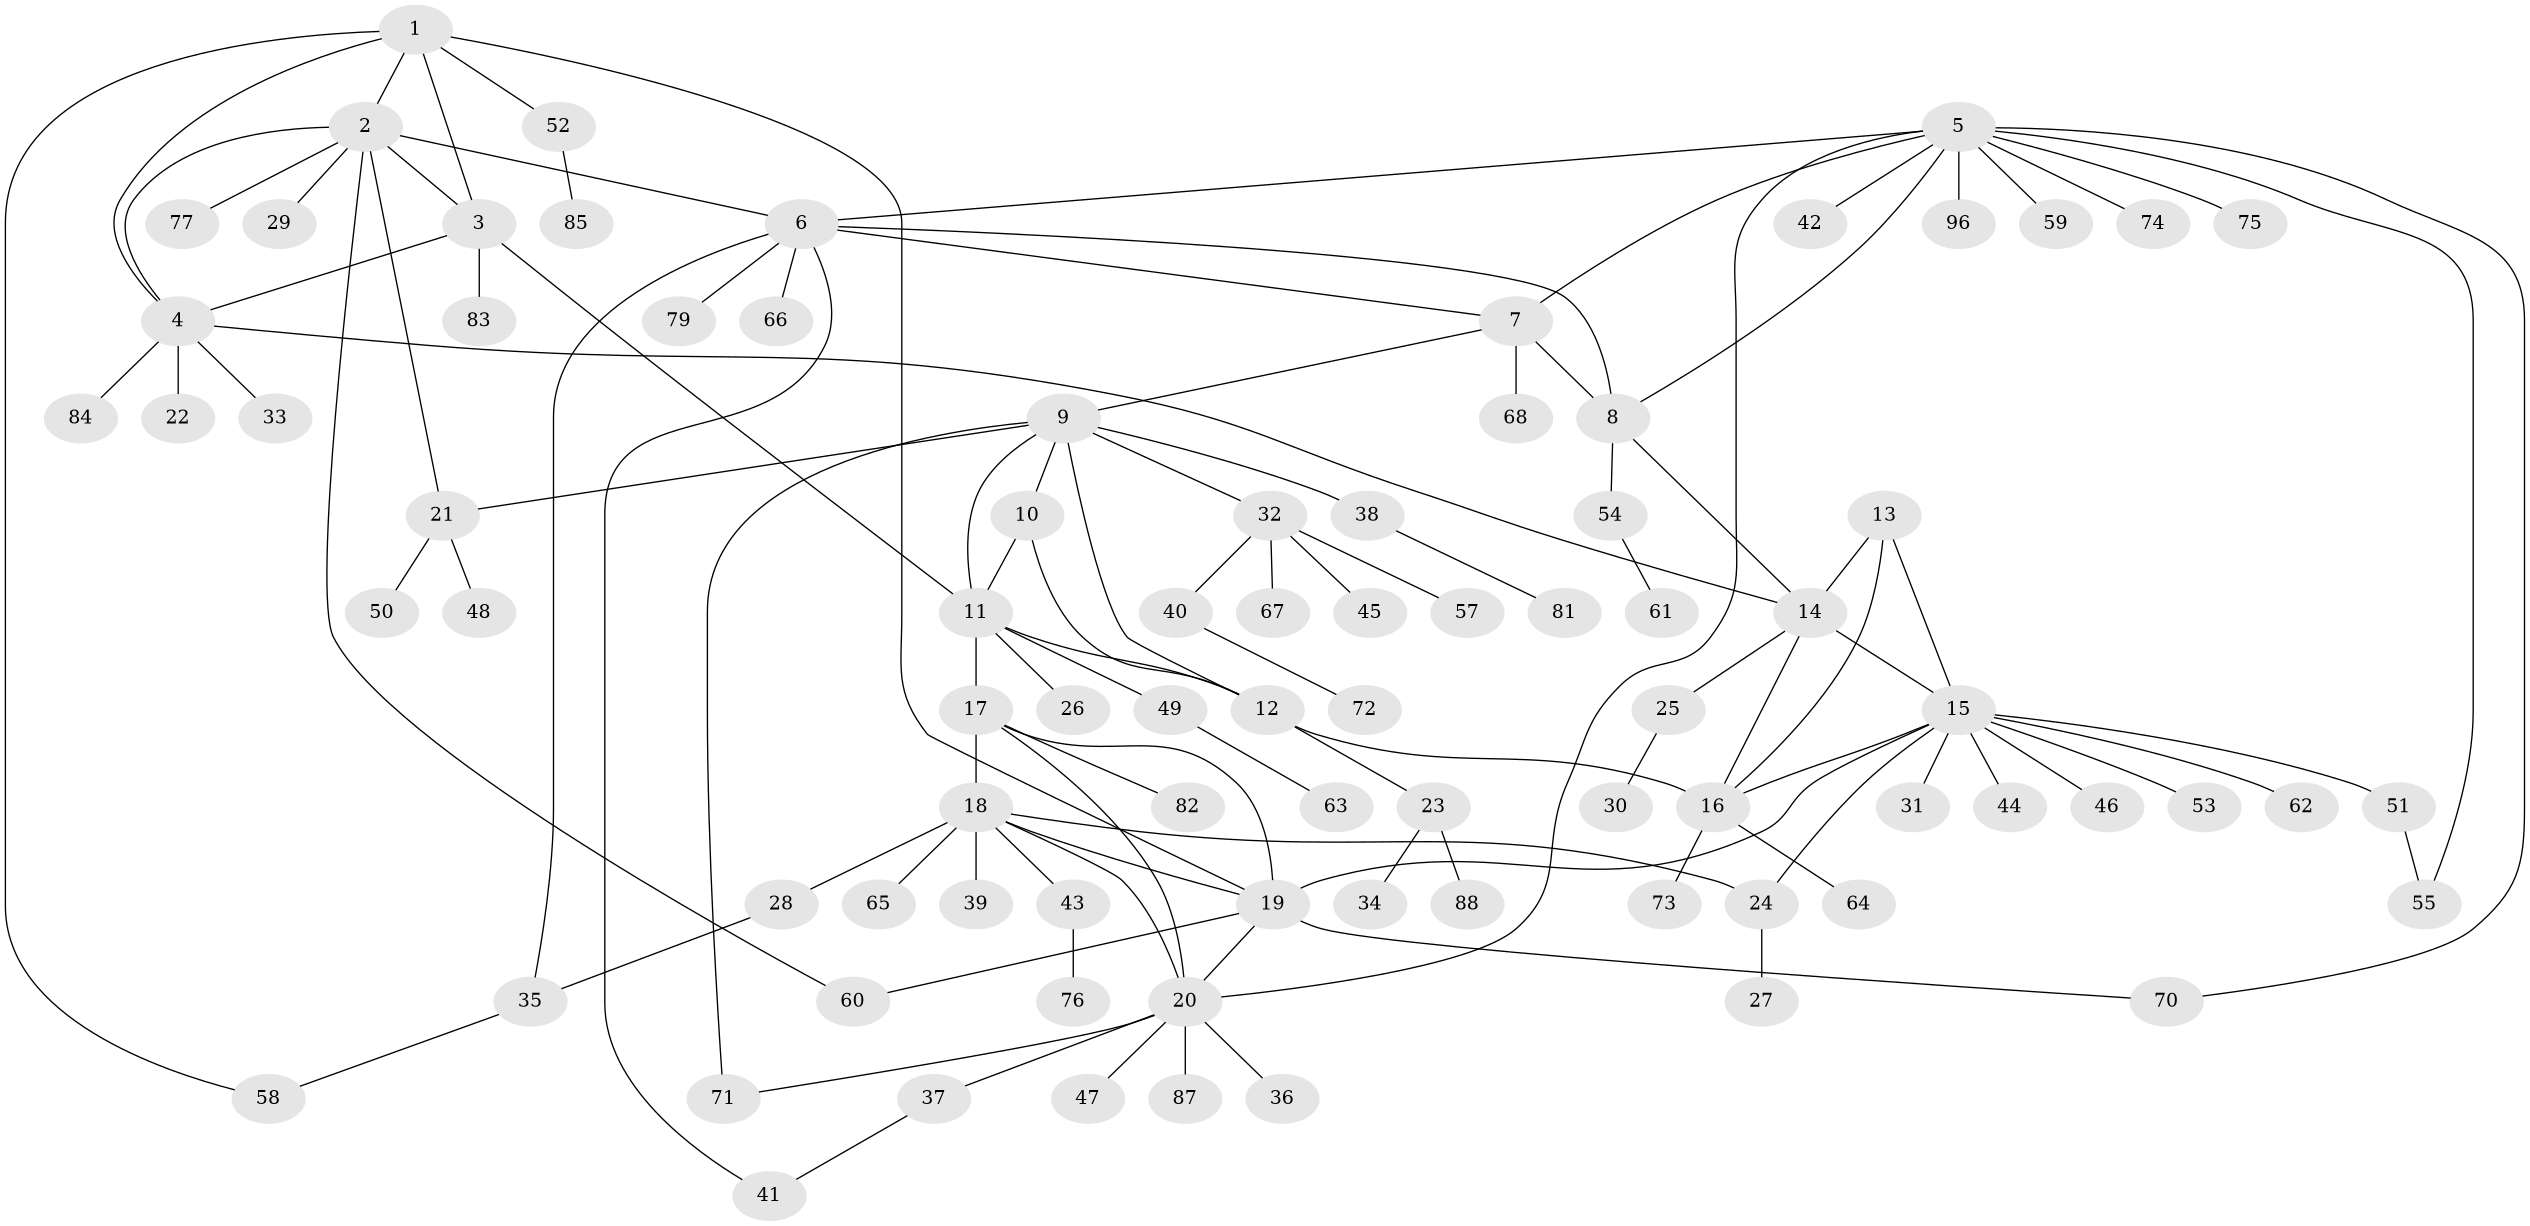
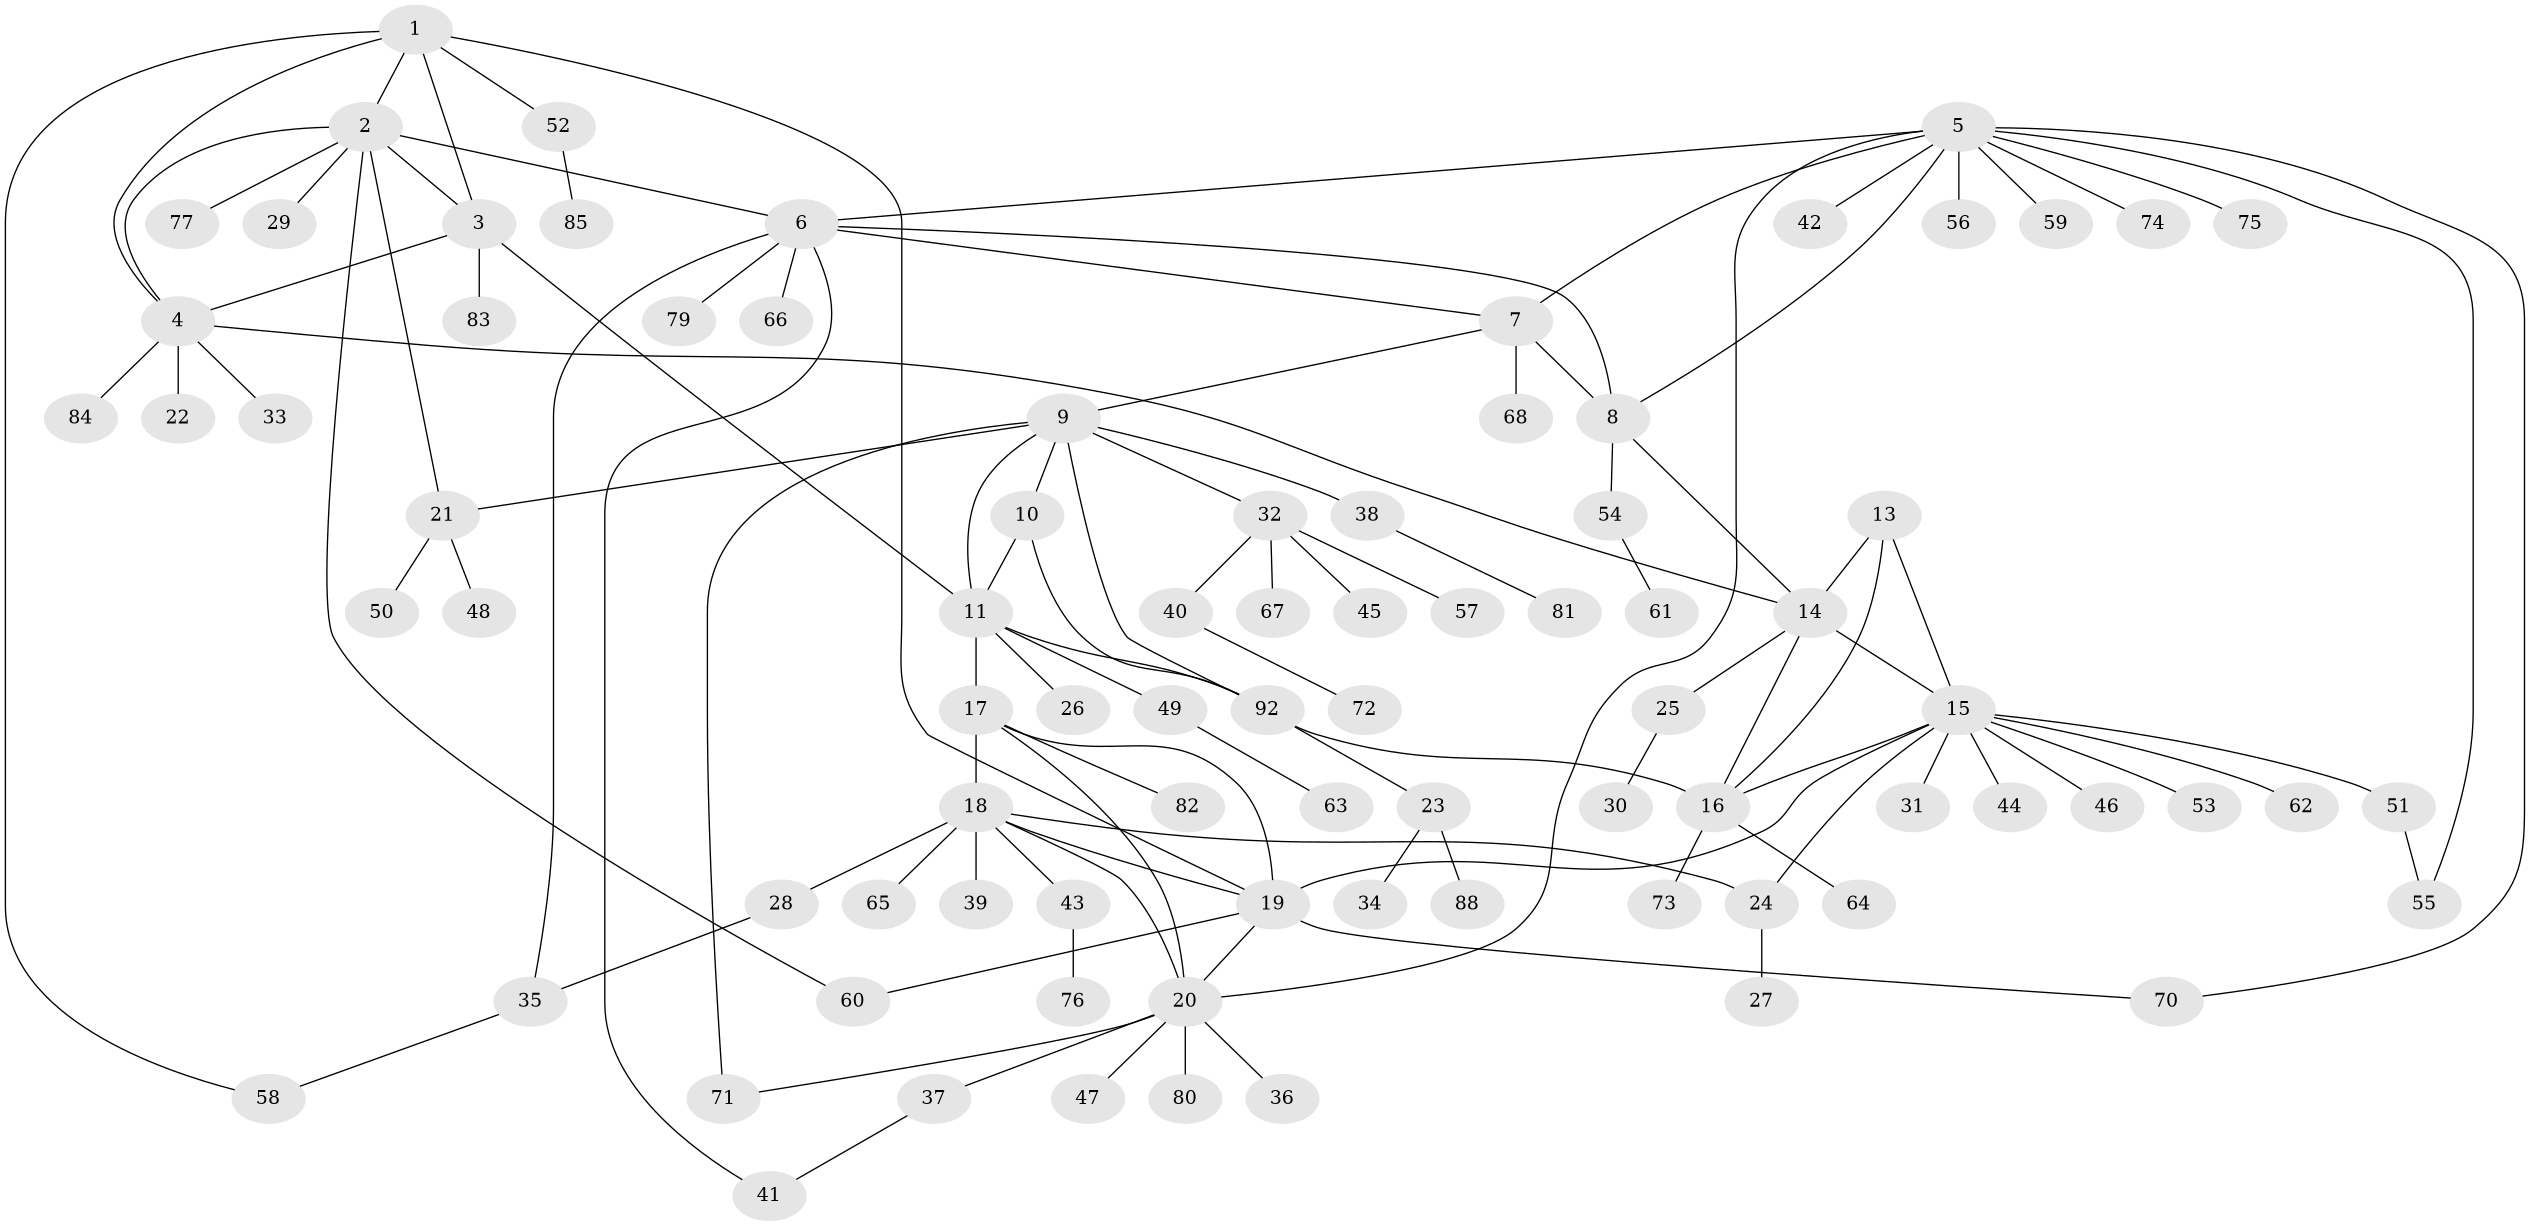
(1959, 224) -> (1959, 224)
(1268, 710) -> (1268, 710)
(1185, 1099) -> (1185, 1099)
